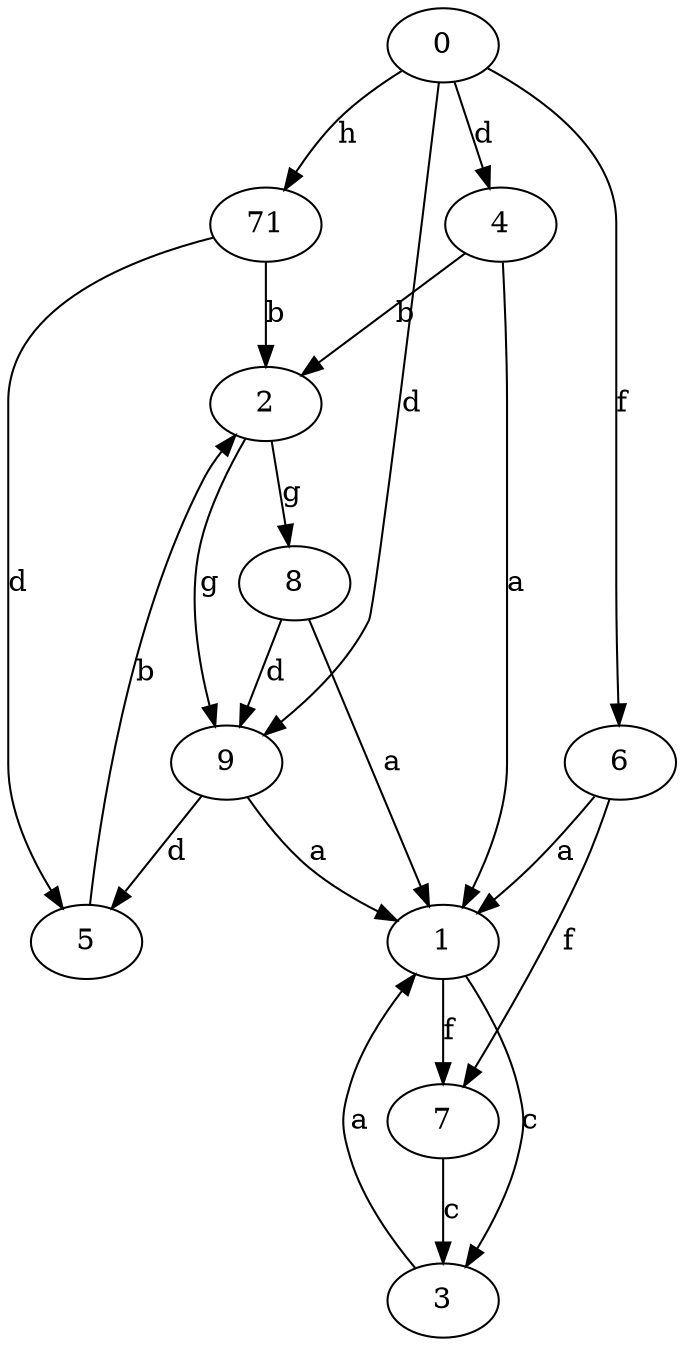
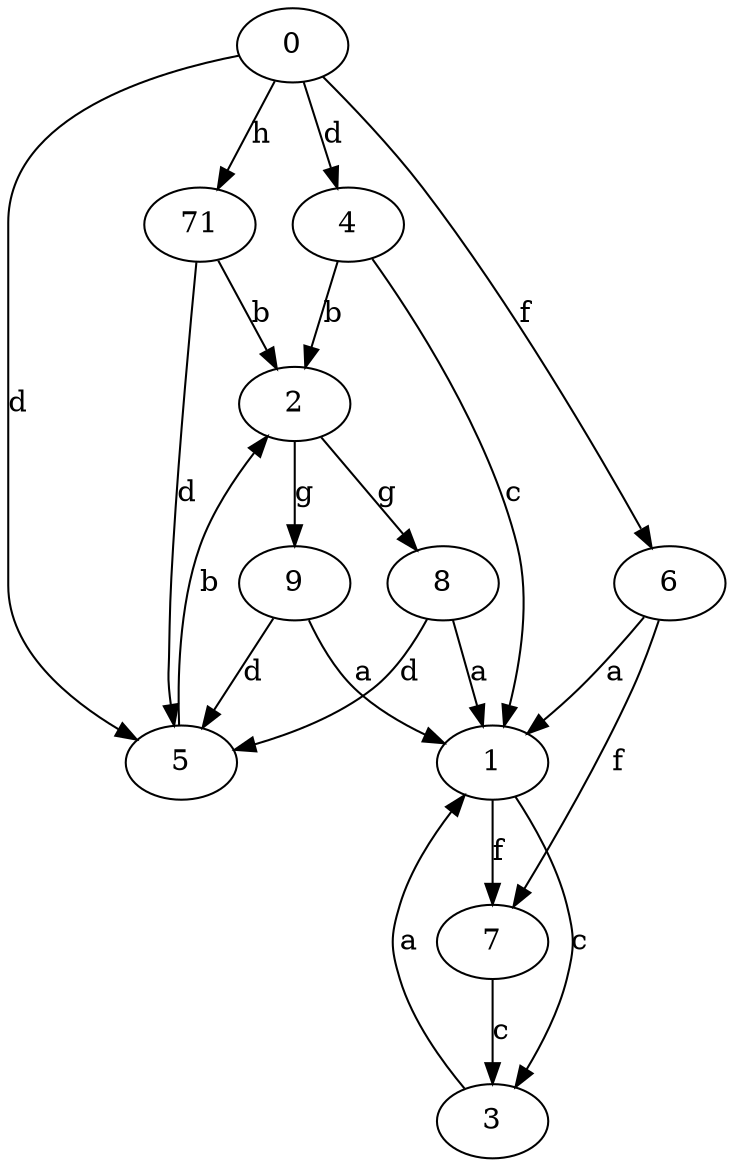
(397, 419) -> (8, 345)
(516, 583) -> (513, 494)
(264, 663) -> (351, 704)
